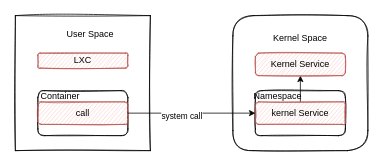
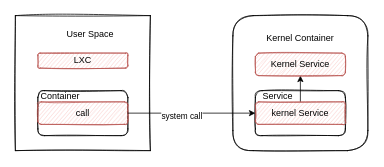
(300, 38) -> (300, 38)
(278, 96) -> (278, 96)
